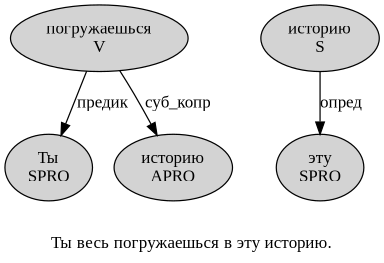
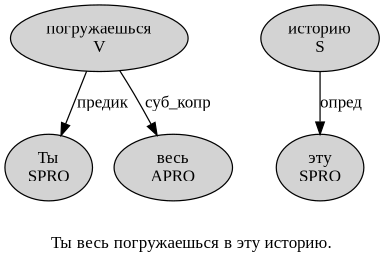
(173, 168) -> (173, 168)
